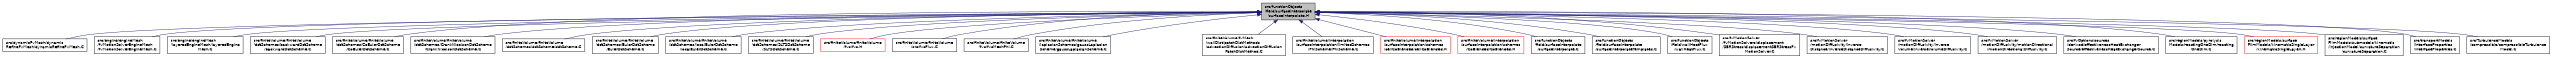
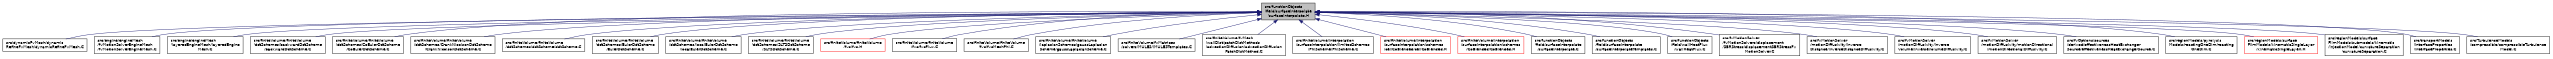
(925, 45) -> (925, 45)
none -> (1157, 45)
